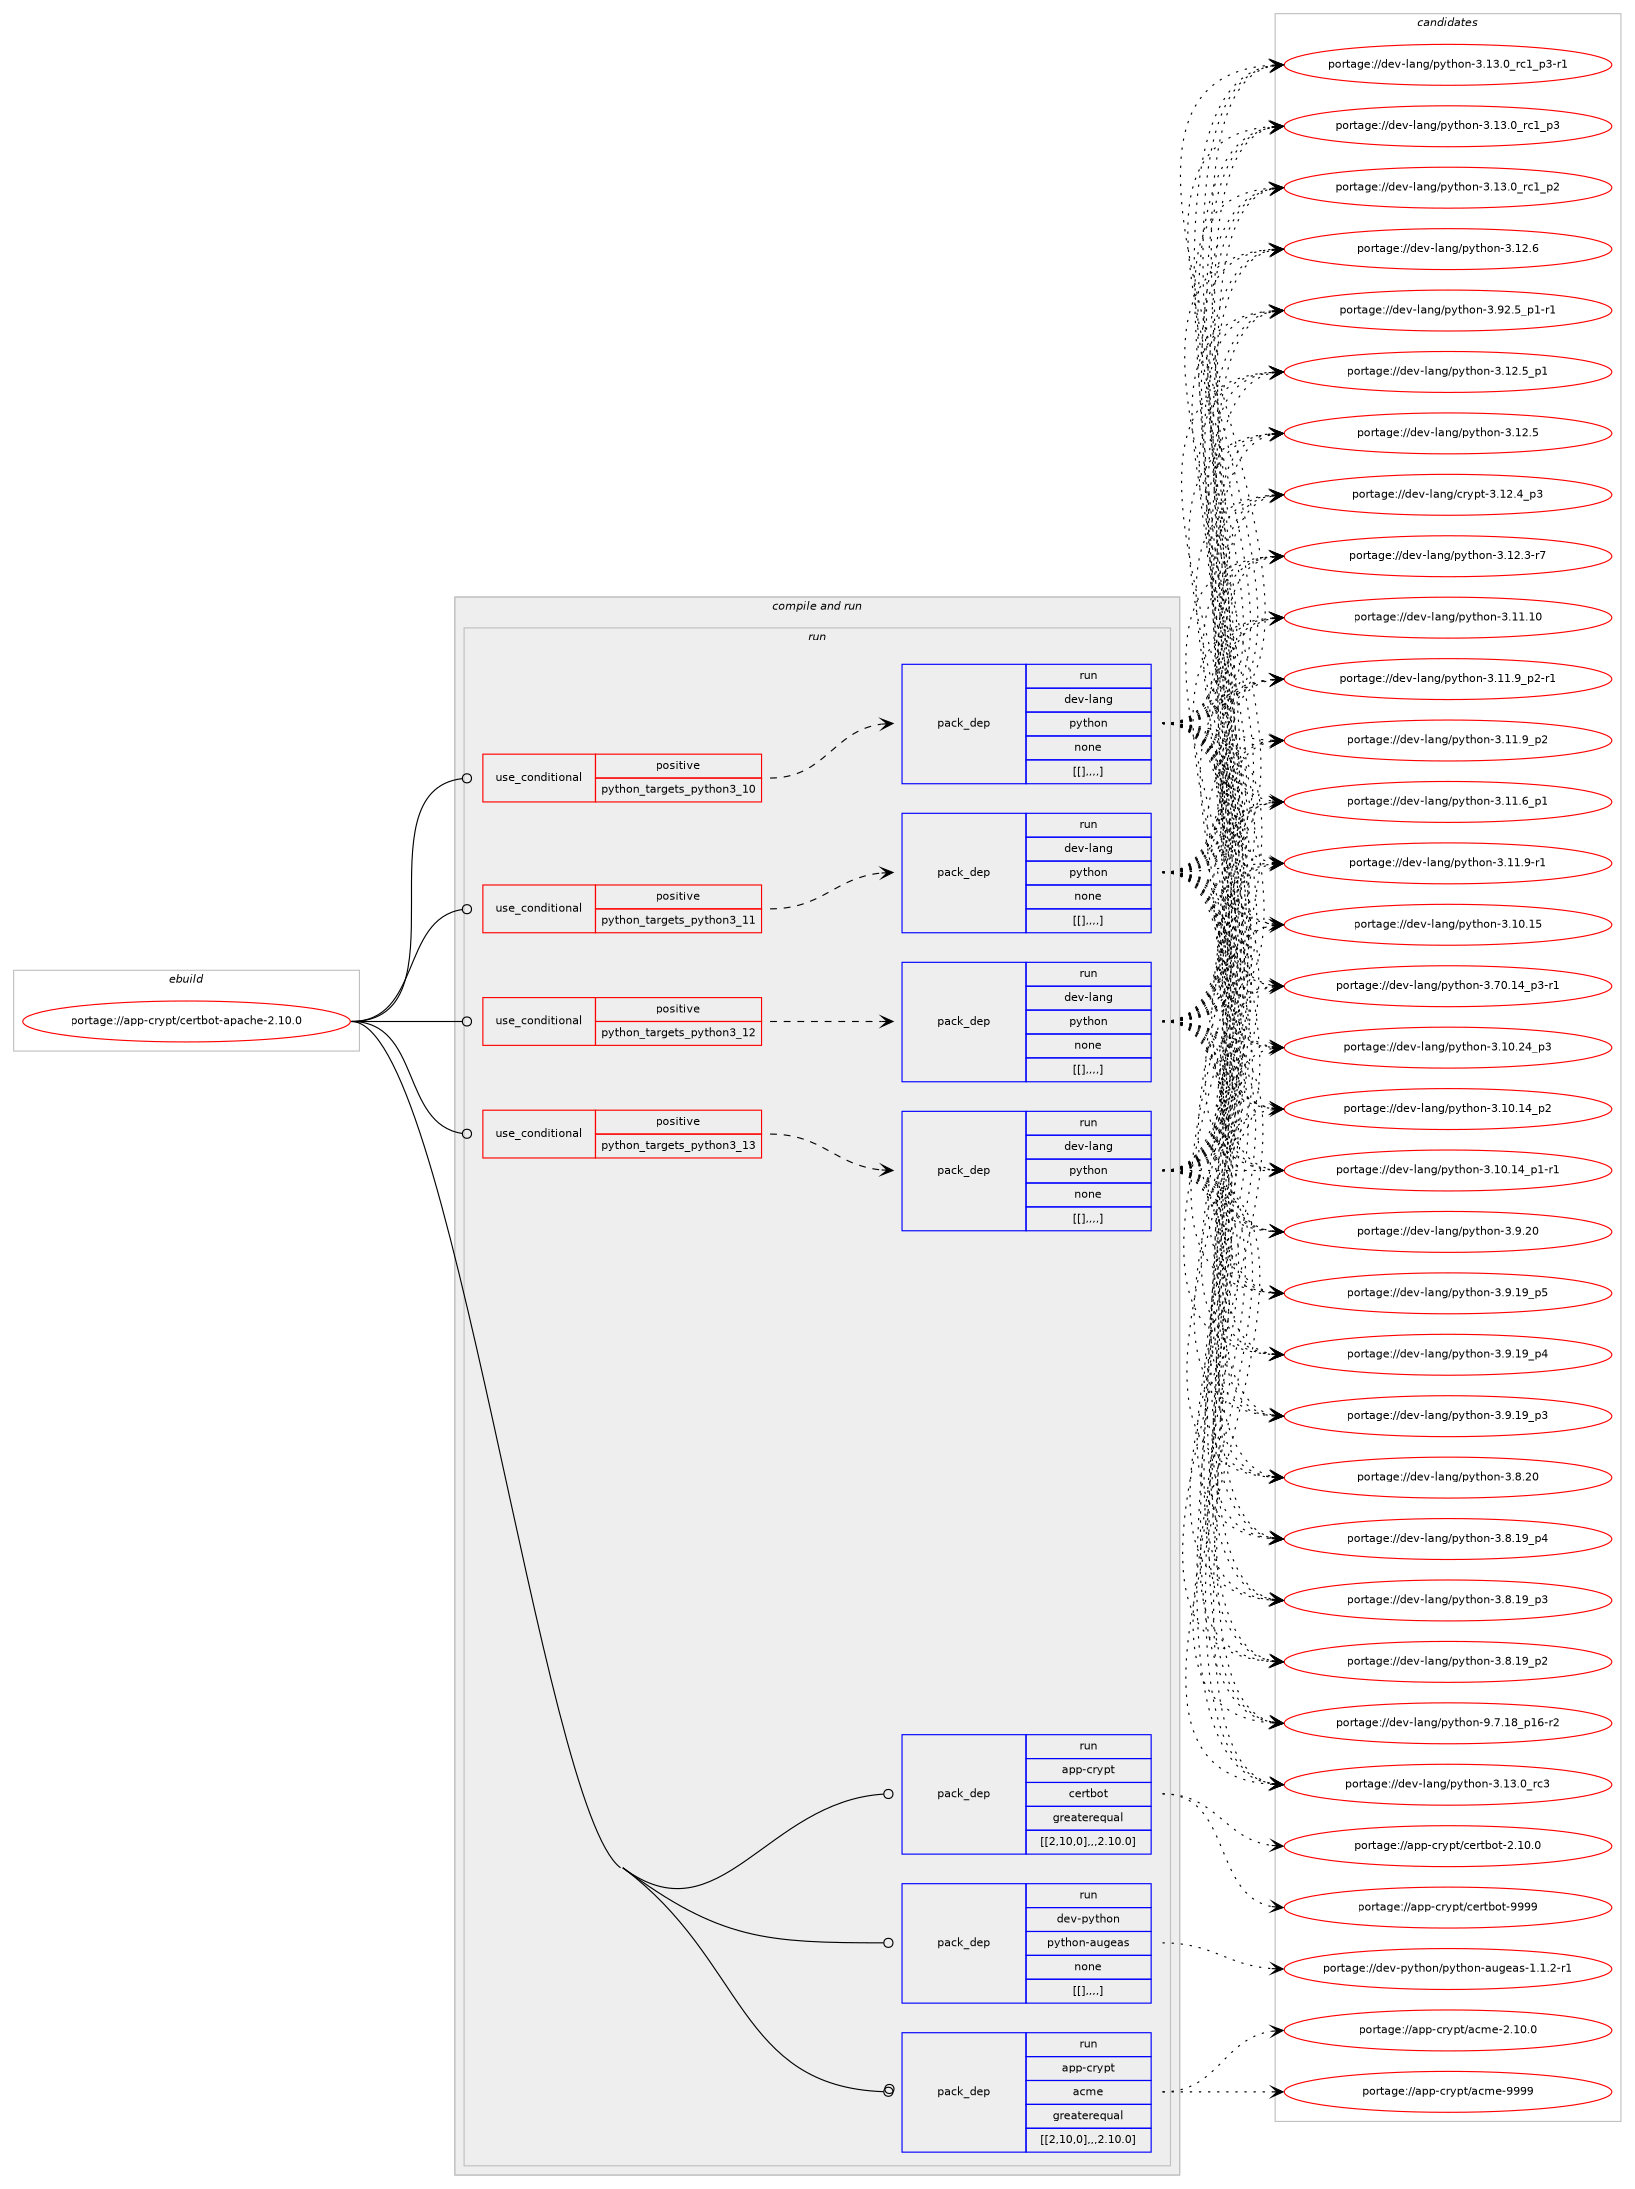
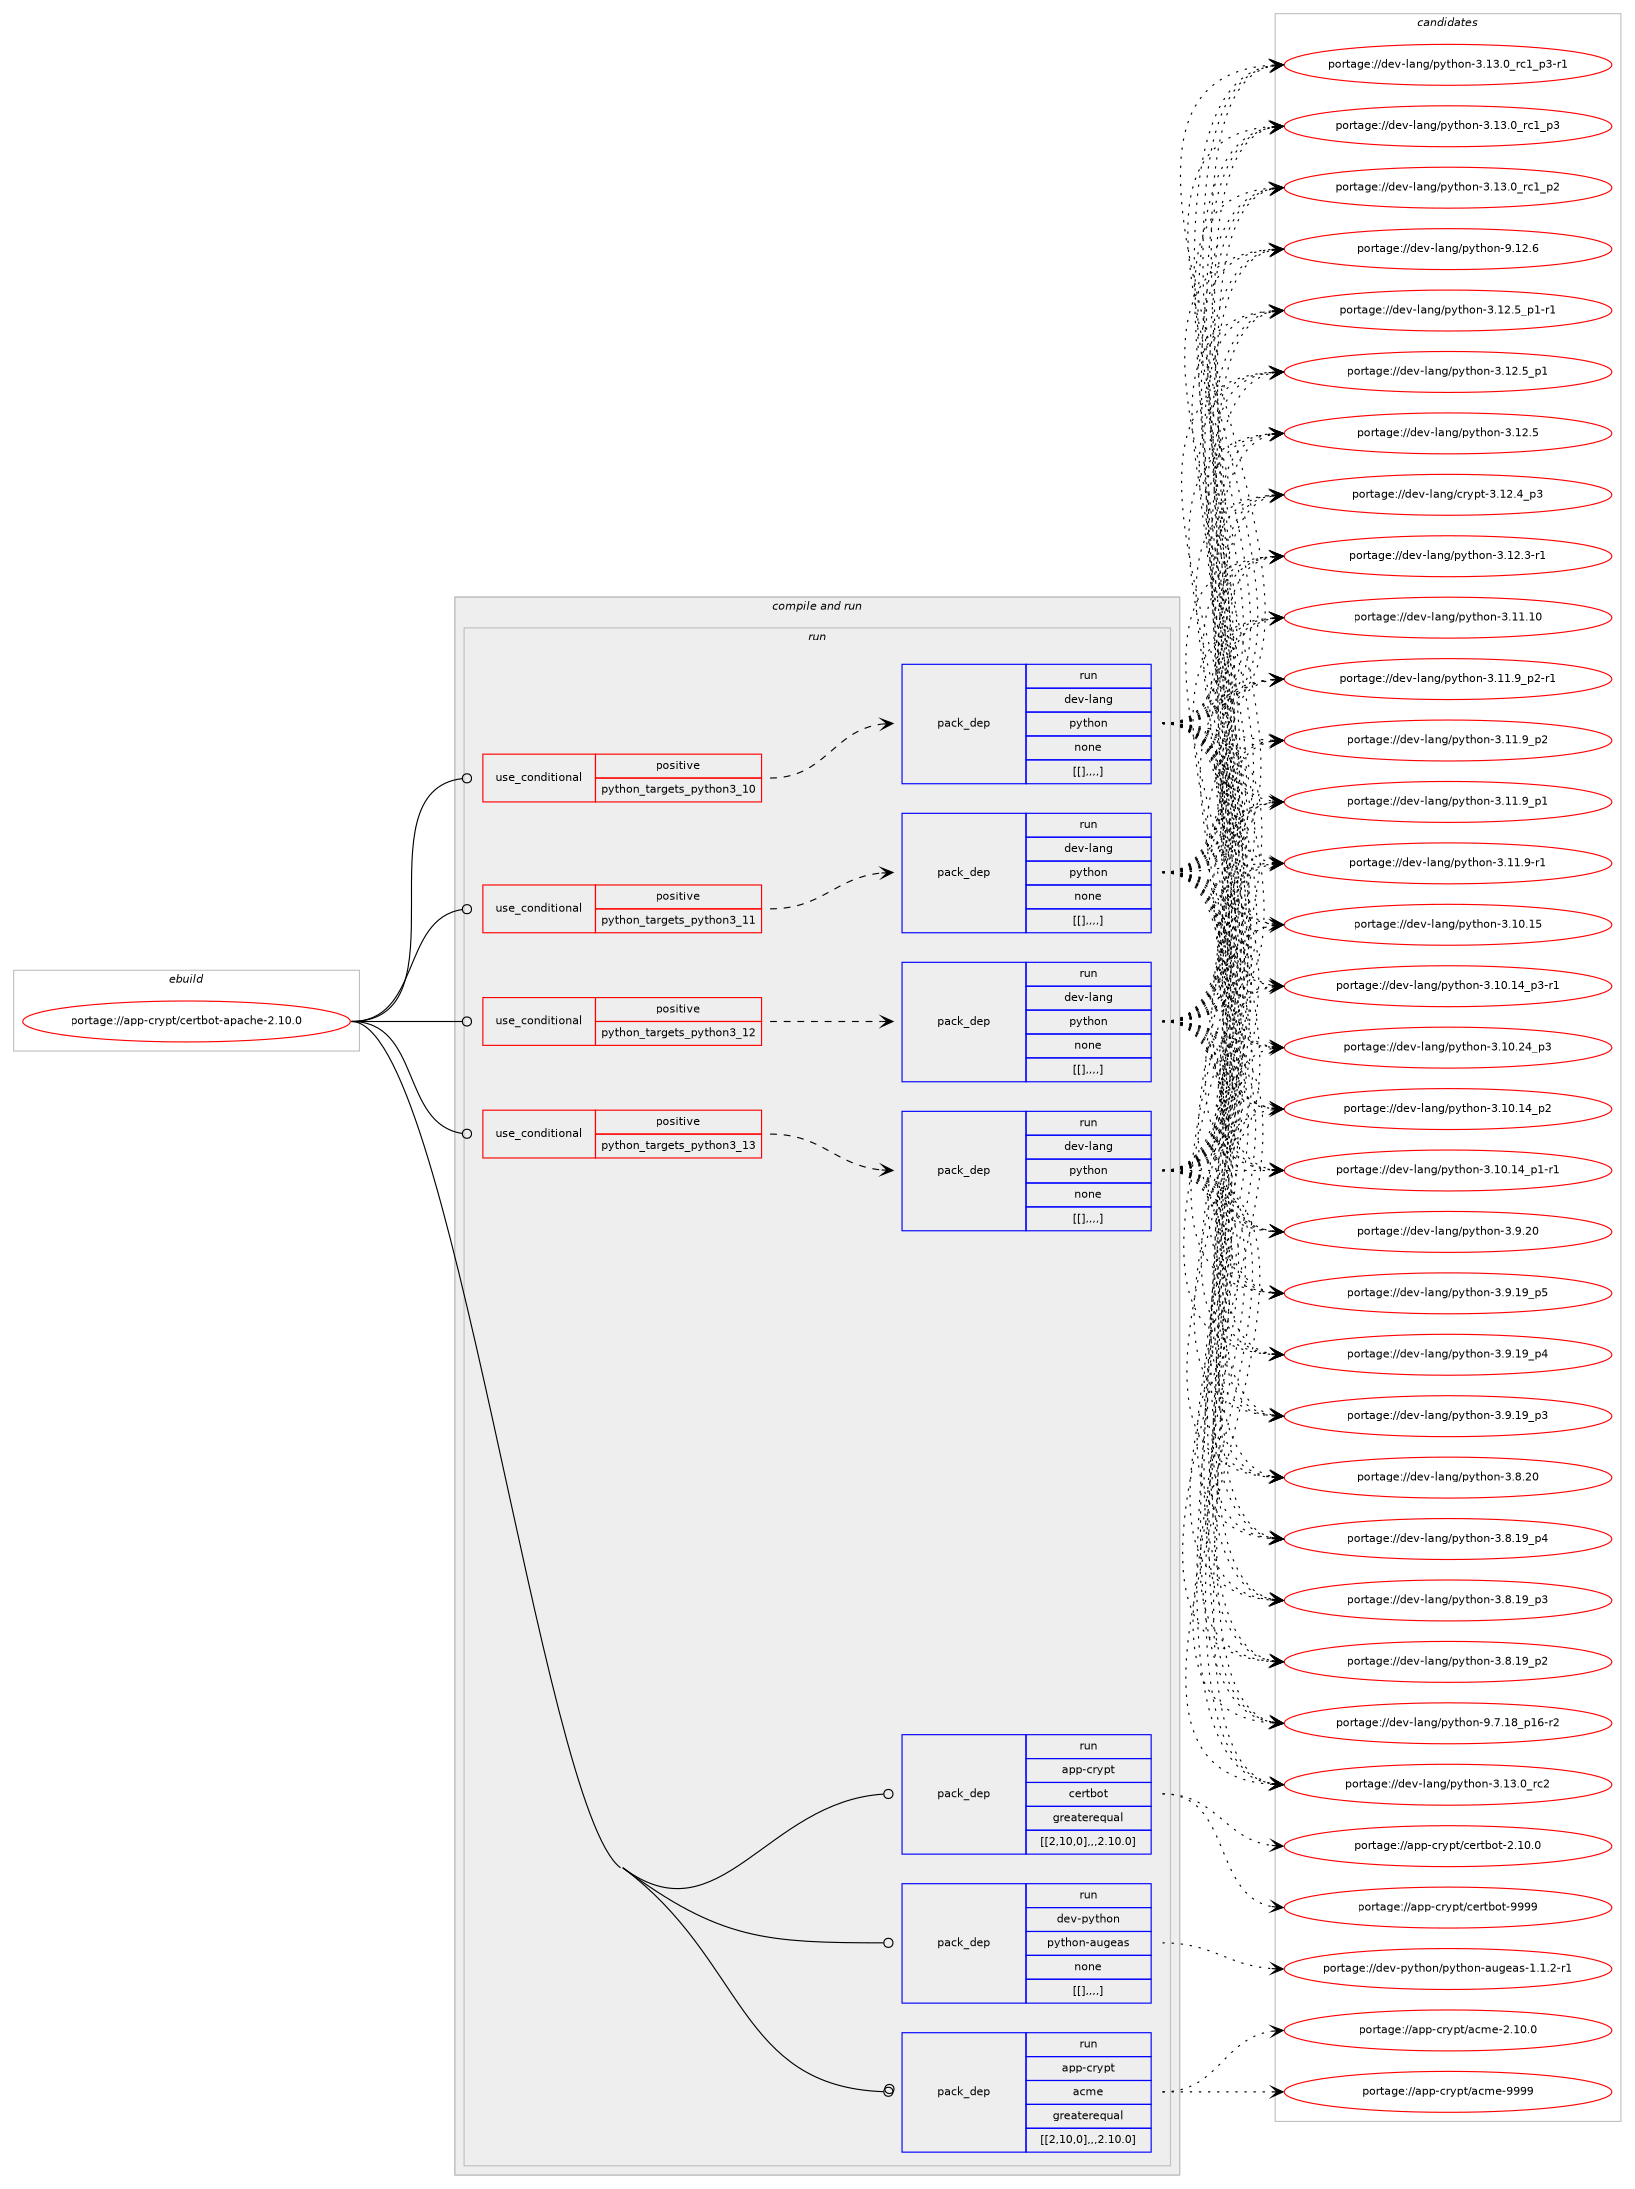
(1448, 249) -> (1448, 249)
(1448, 311) -> (1448, 311)
(1448, 556) -> (1448, 556)
(1448, 802) -> (1448, 802)
(1448, 986) -> (1448, 986)
(1448, 1785) -> (1448, 1785)
